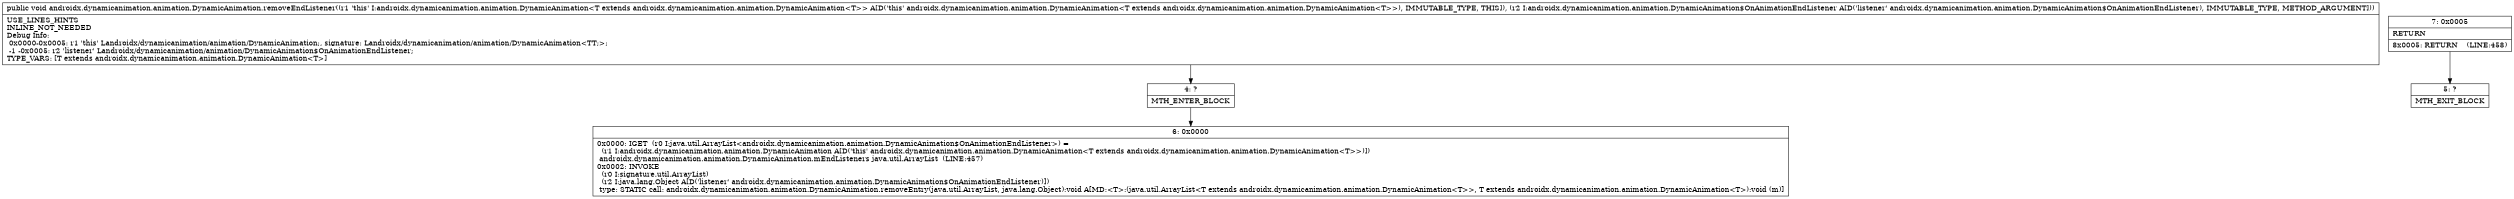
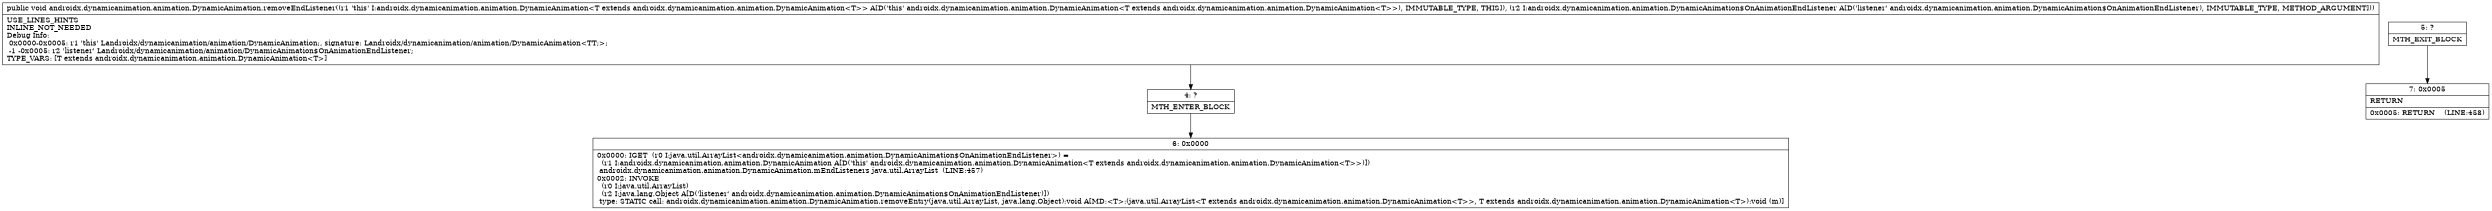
(2450, 45) -> (2427, 113)
(2450, 65) -> (2427, 62)
(653, 175) -> (643, 186)
